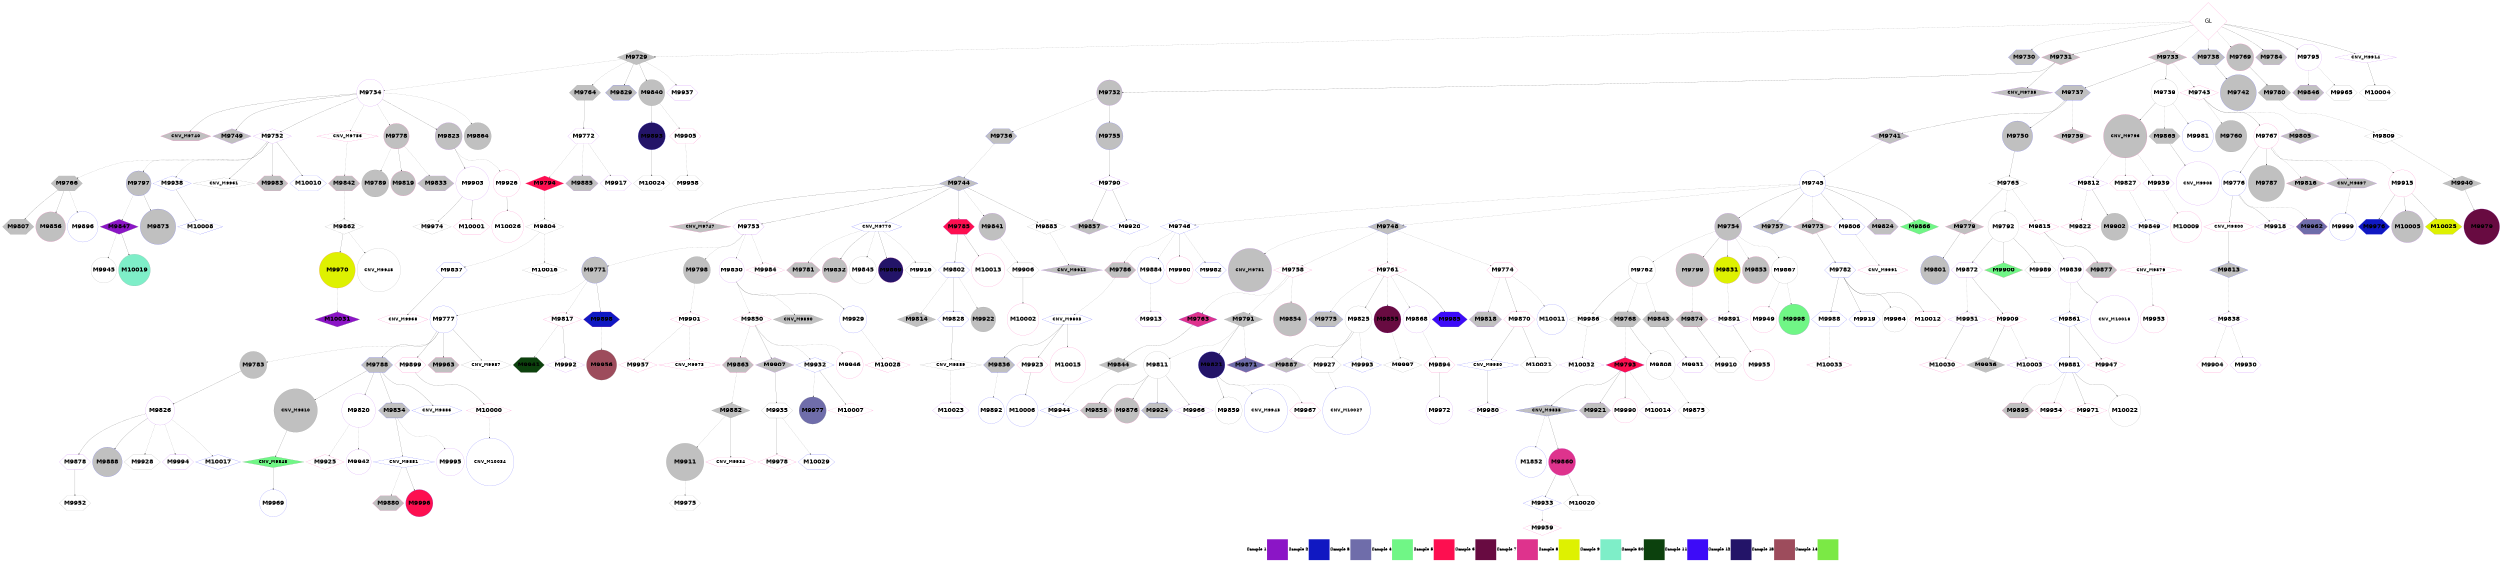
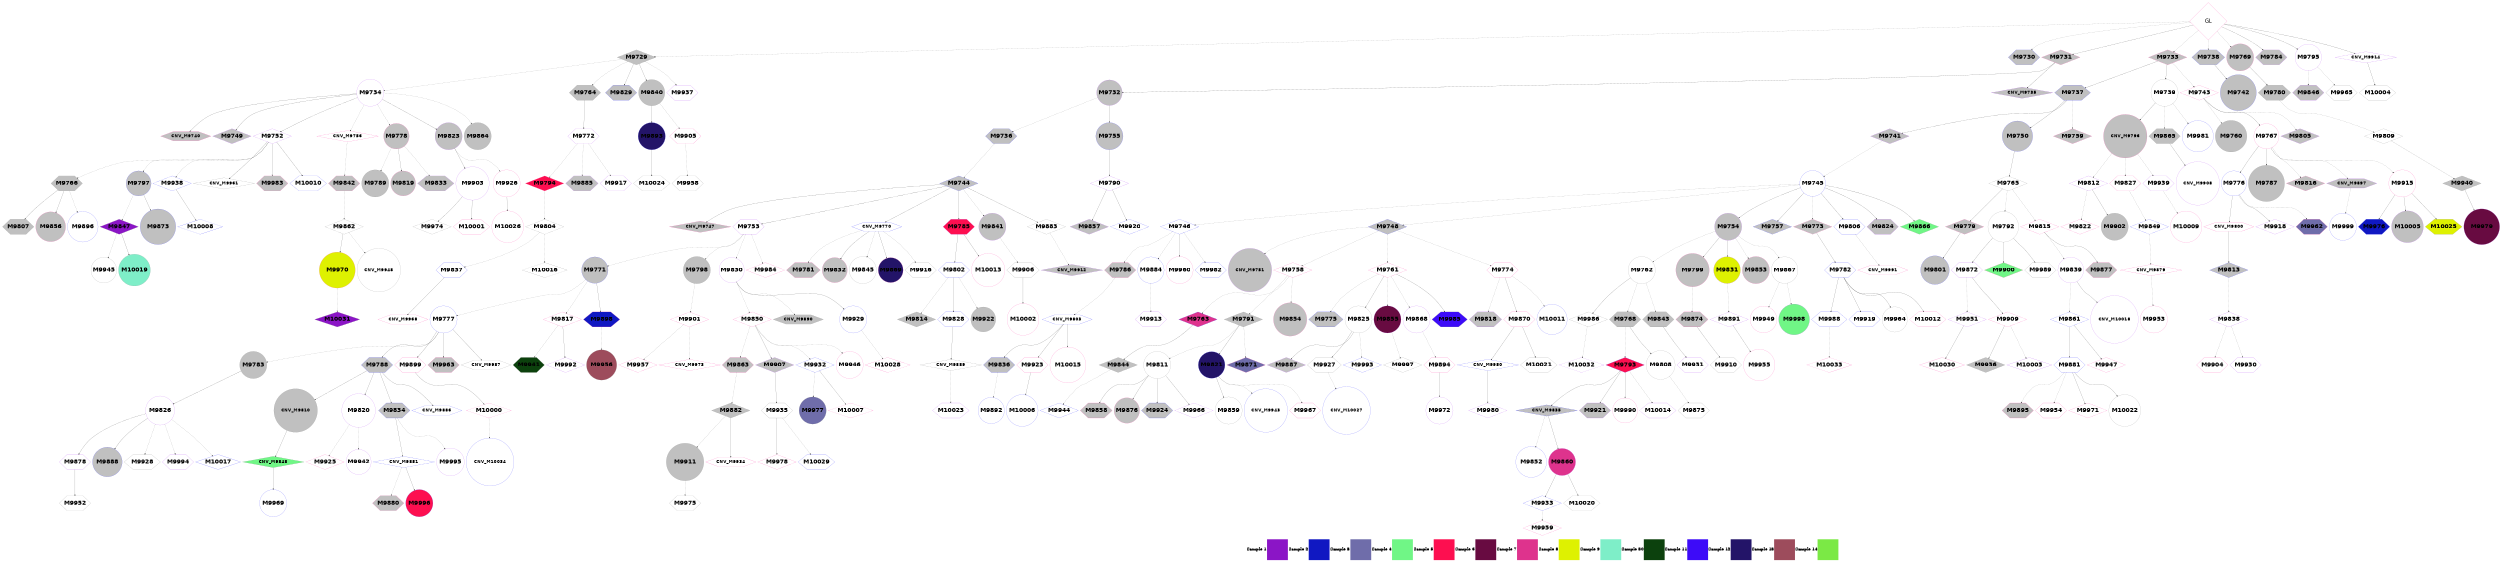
(1531, 462) -> (1531, 462)
